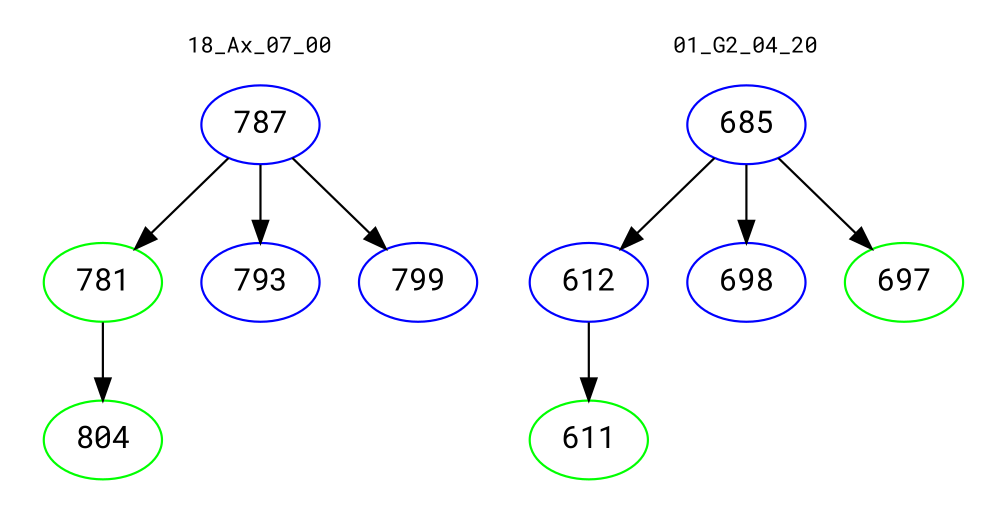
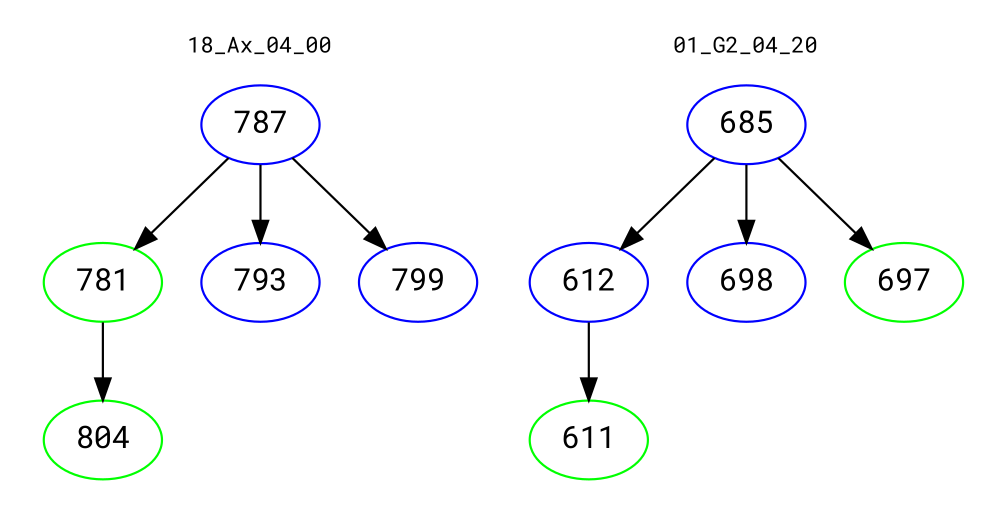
(260, 47) -> (260, 47)
